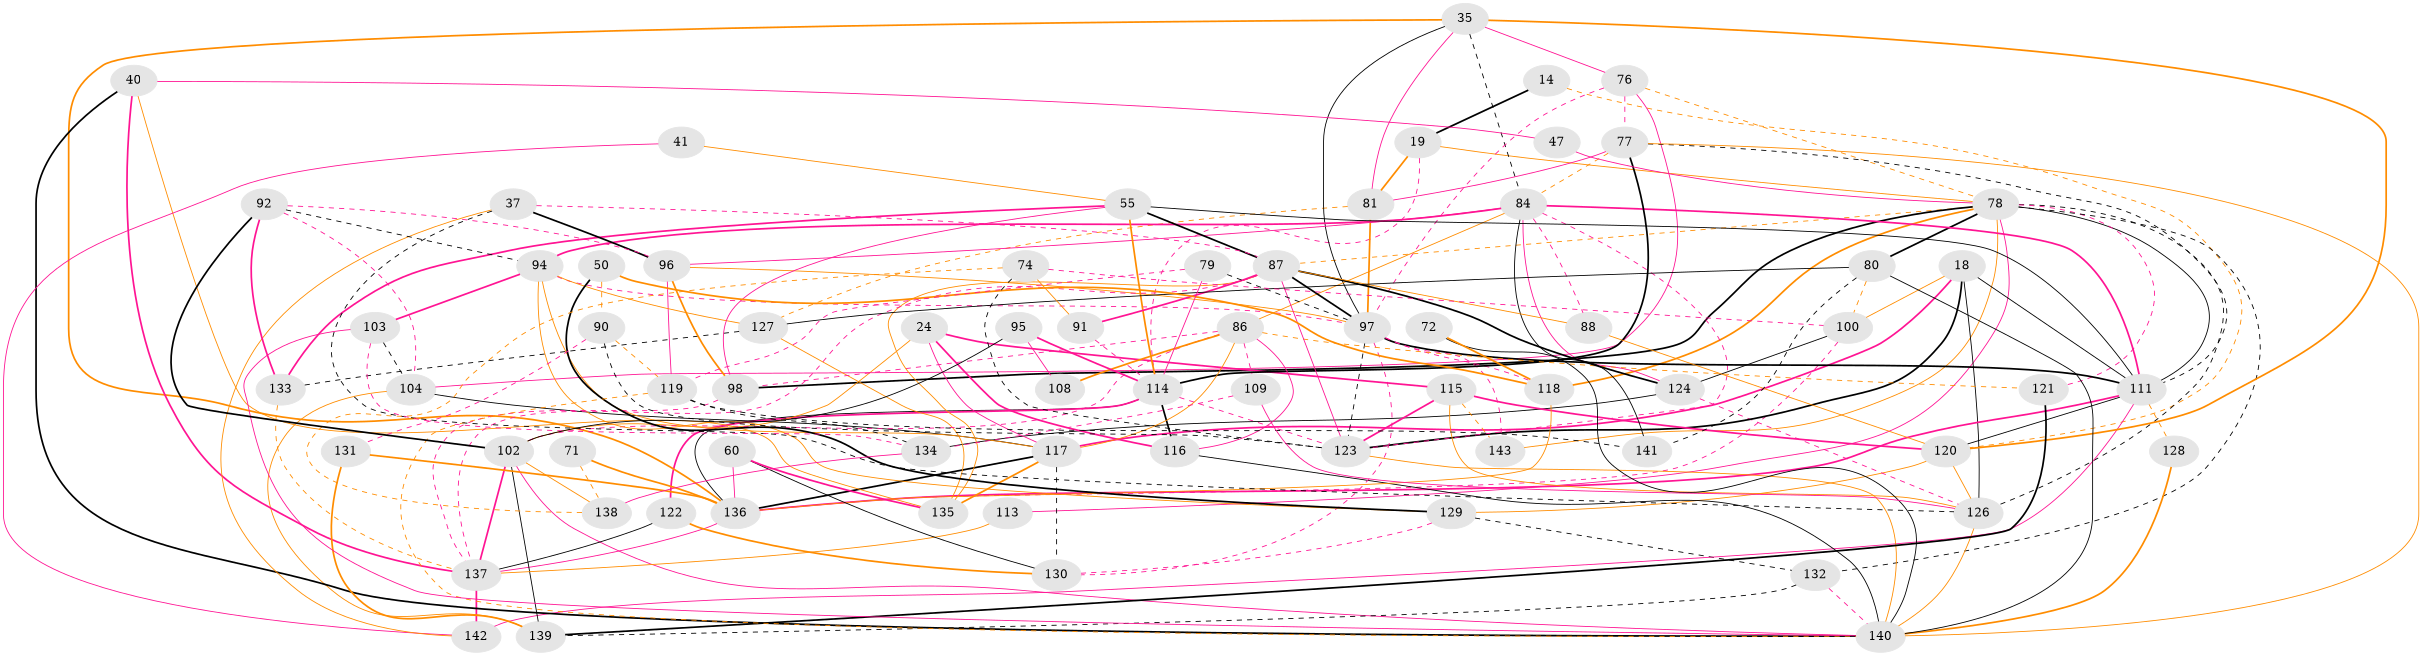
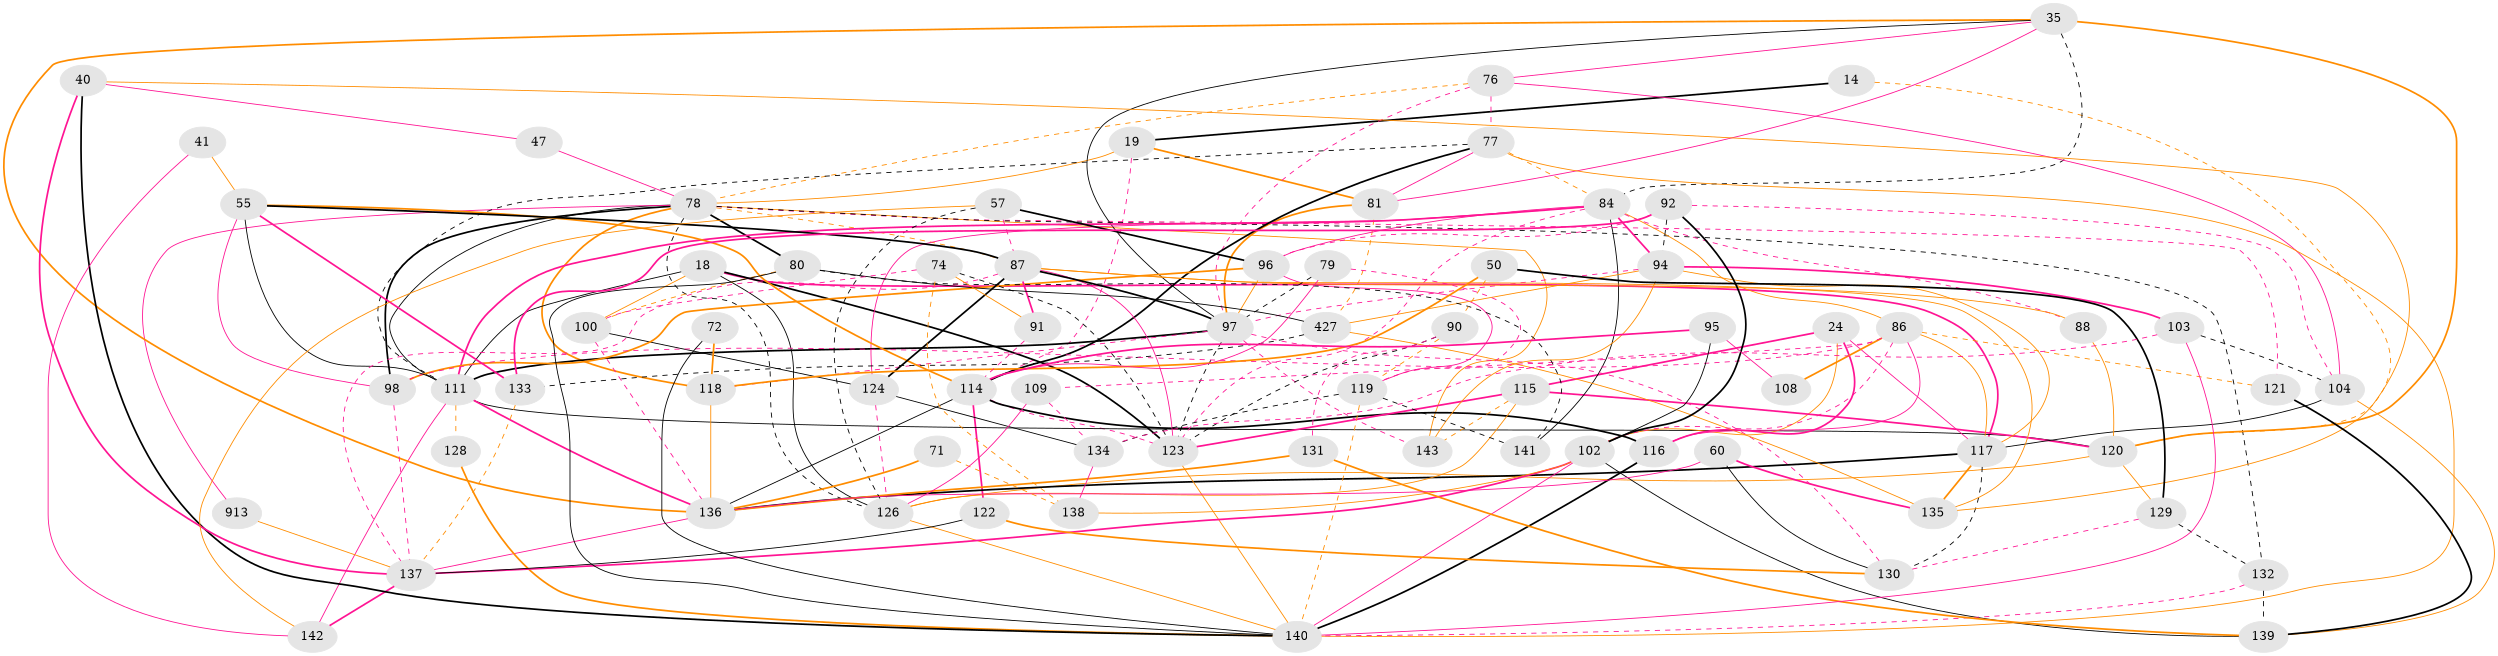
(513, 204) -> (998, 204)
(763, 328) -> (1326, 328)
(924, 483) -> (1591, 354)
(1564, 504) -> (1481, 553)
(1008, 513) -> (237, 513)
